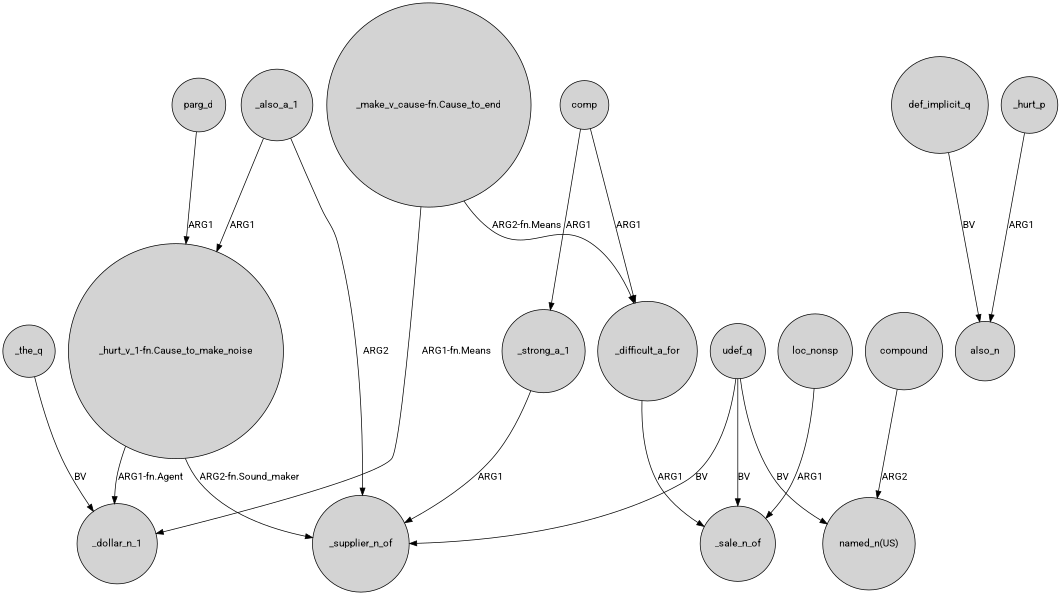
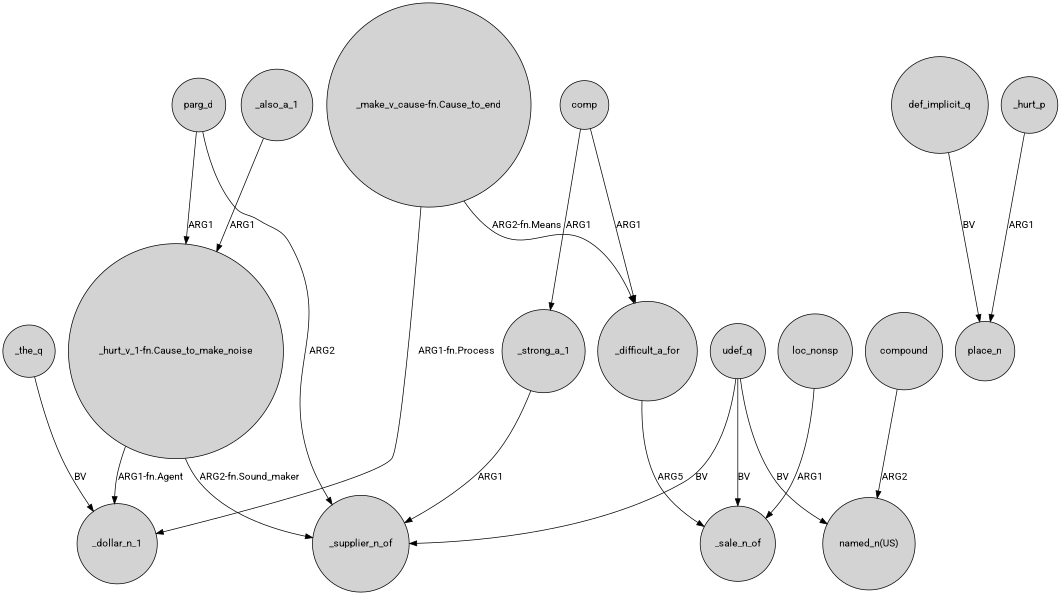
(351, 308) -> (308, 297)
(457, 351) -> (457, 351)
(985, 351) -> (985, 351)
(670, 477) -> (670, 477)
